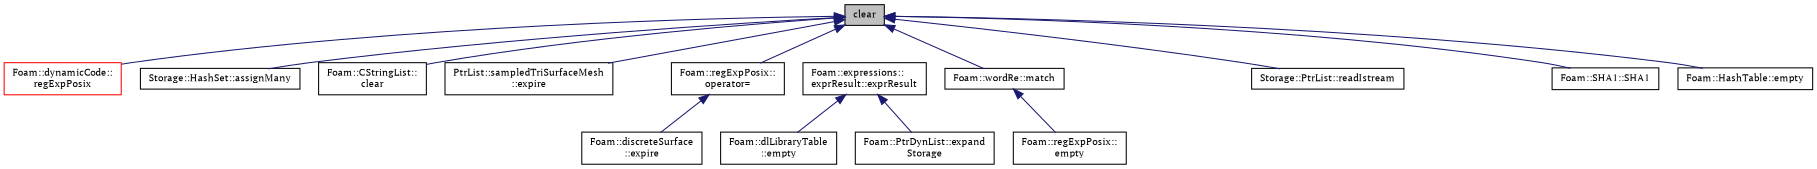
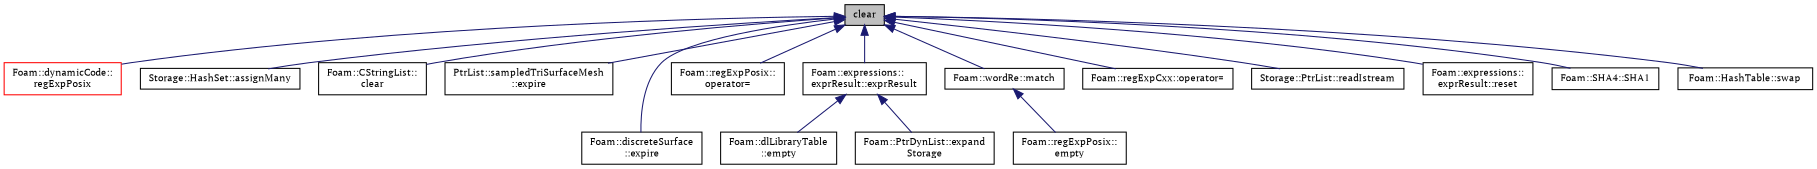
none -> (865, 49)
none -> (1158, 79)
none -> (1478, 79)
(1605, 79) -> (1605, 79)
(1745, 79) -> (1745, 79)
(681, 117) -> (663, 62)
